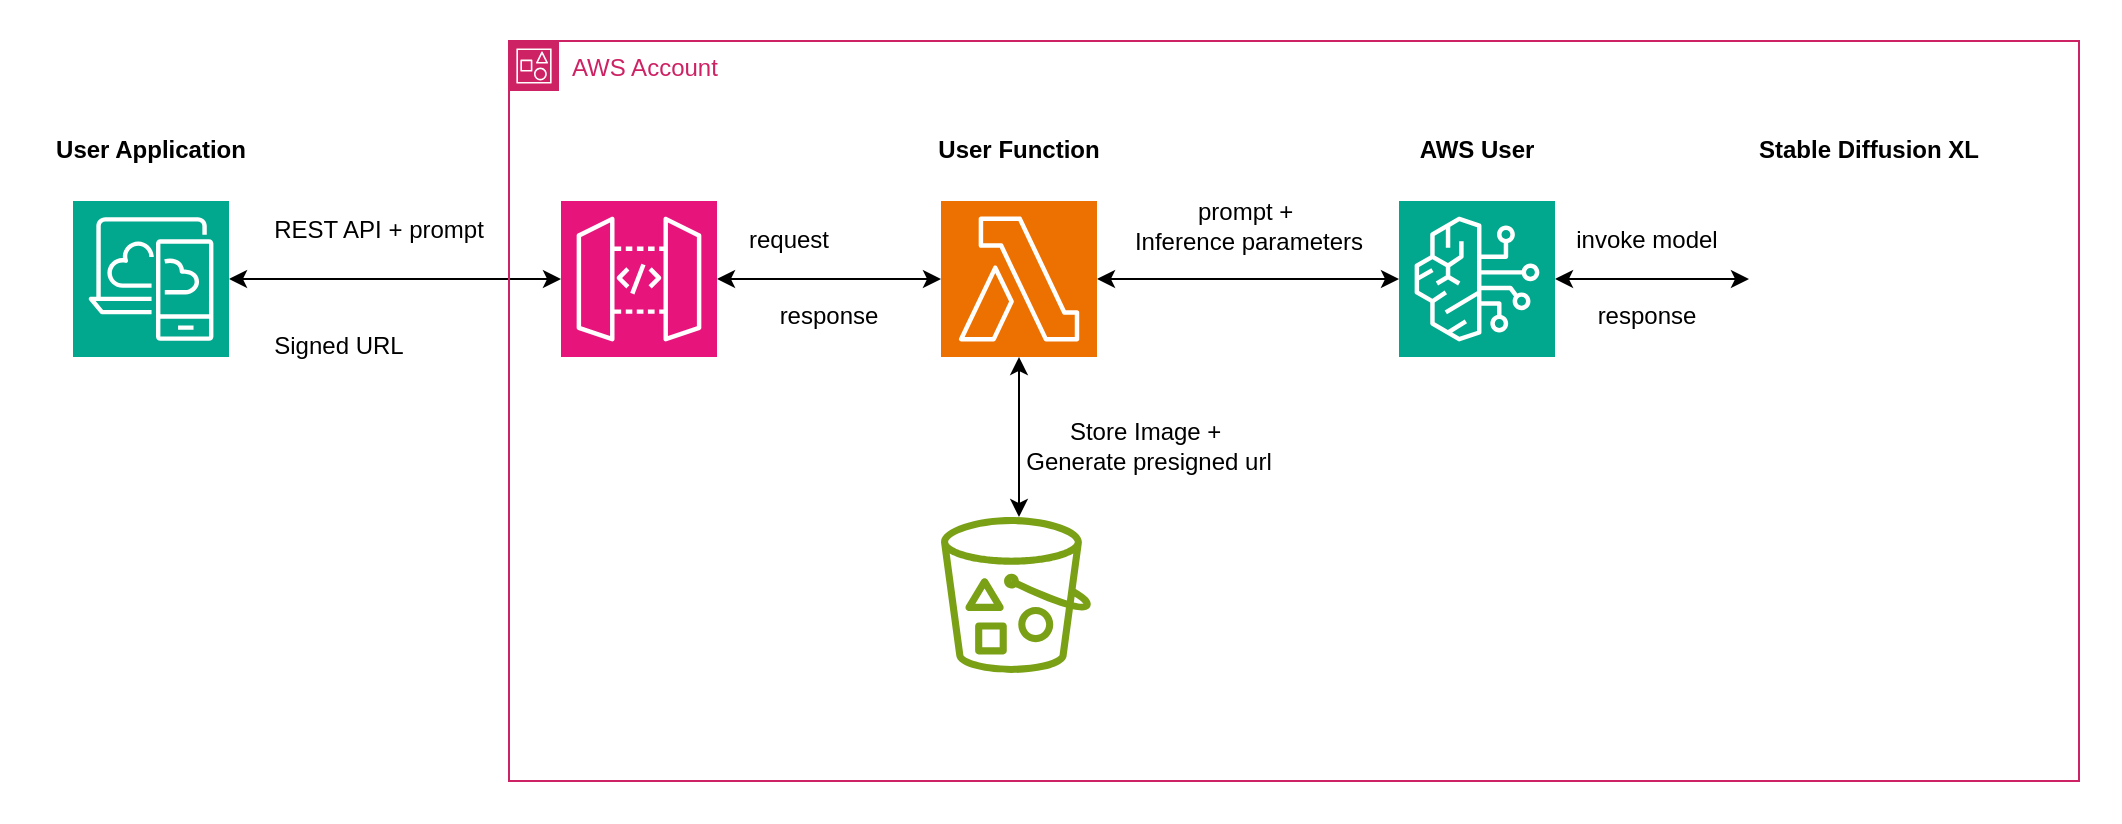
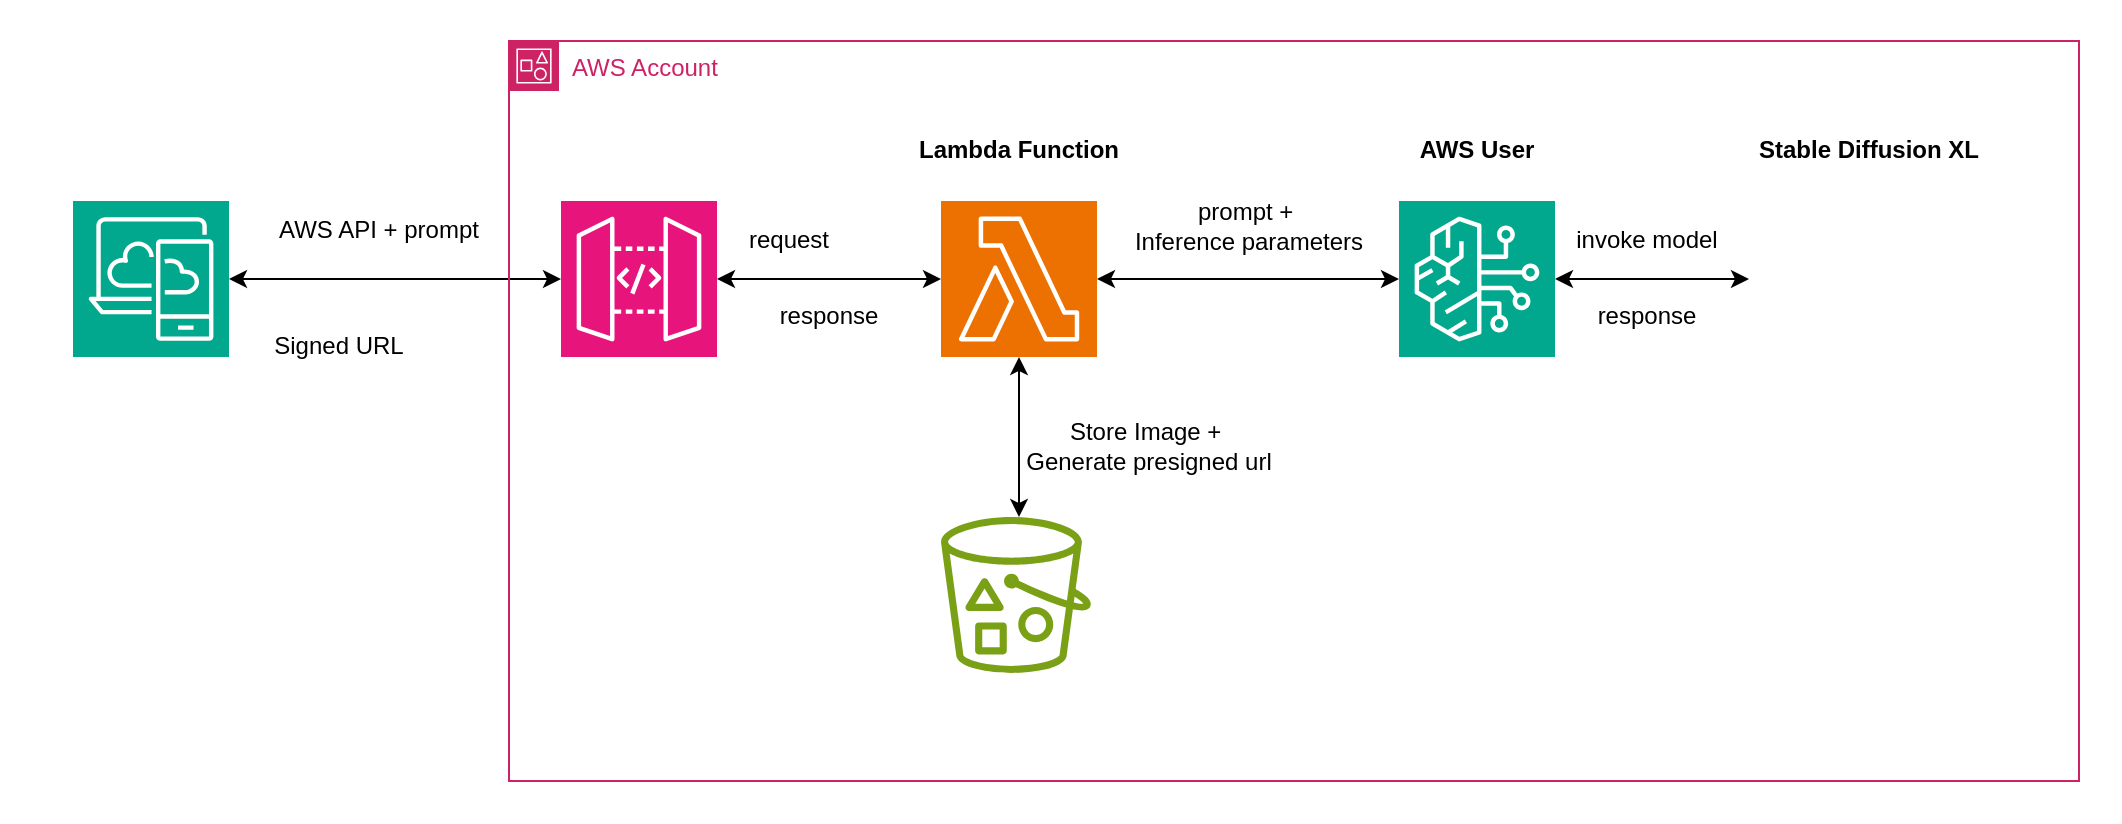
(151, 151) -> none
(1020, 151) -> (1020, 151)
(380, 231) -> (380, 231)
